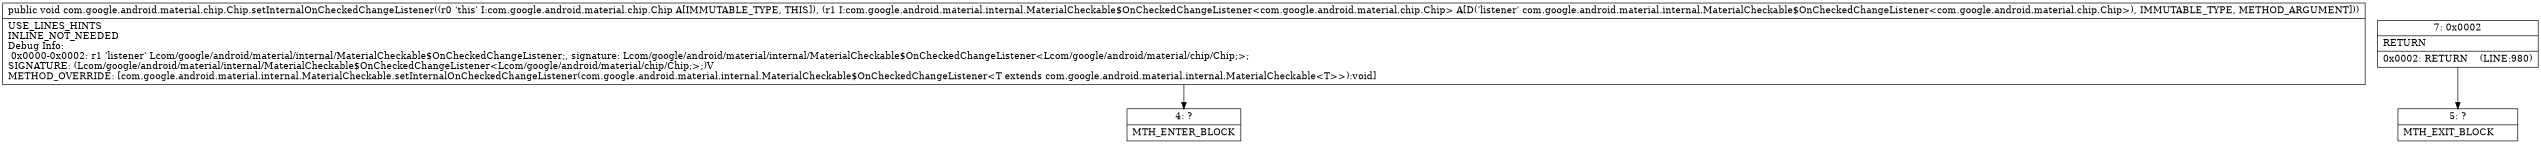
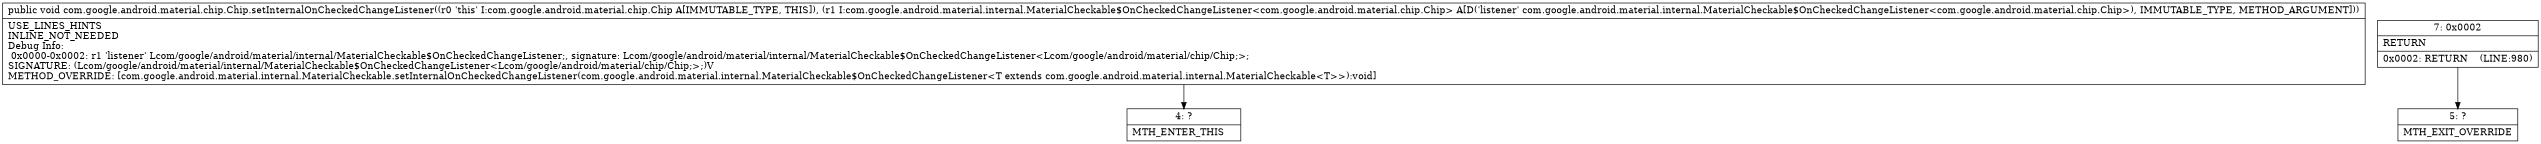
(1184, 133) -> (1179, 133)
(2449, 133) -> (2458, 133)
